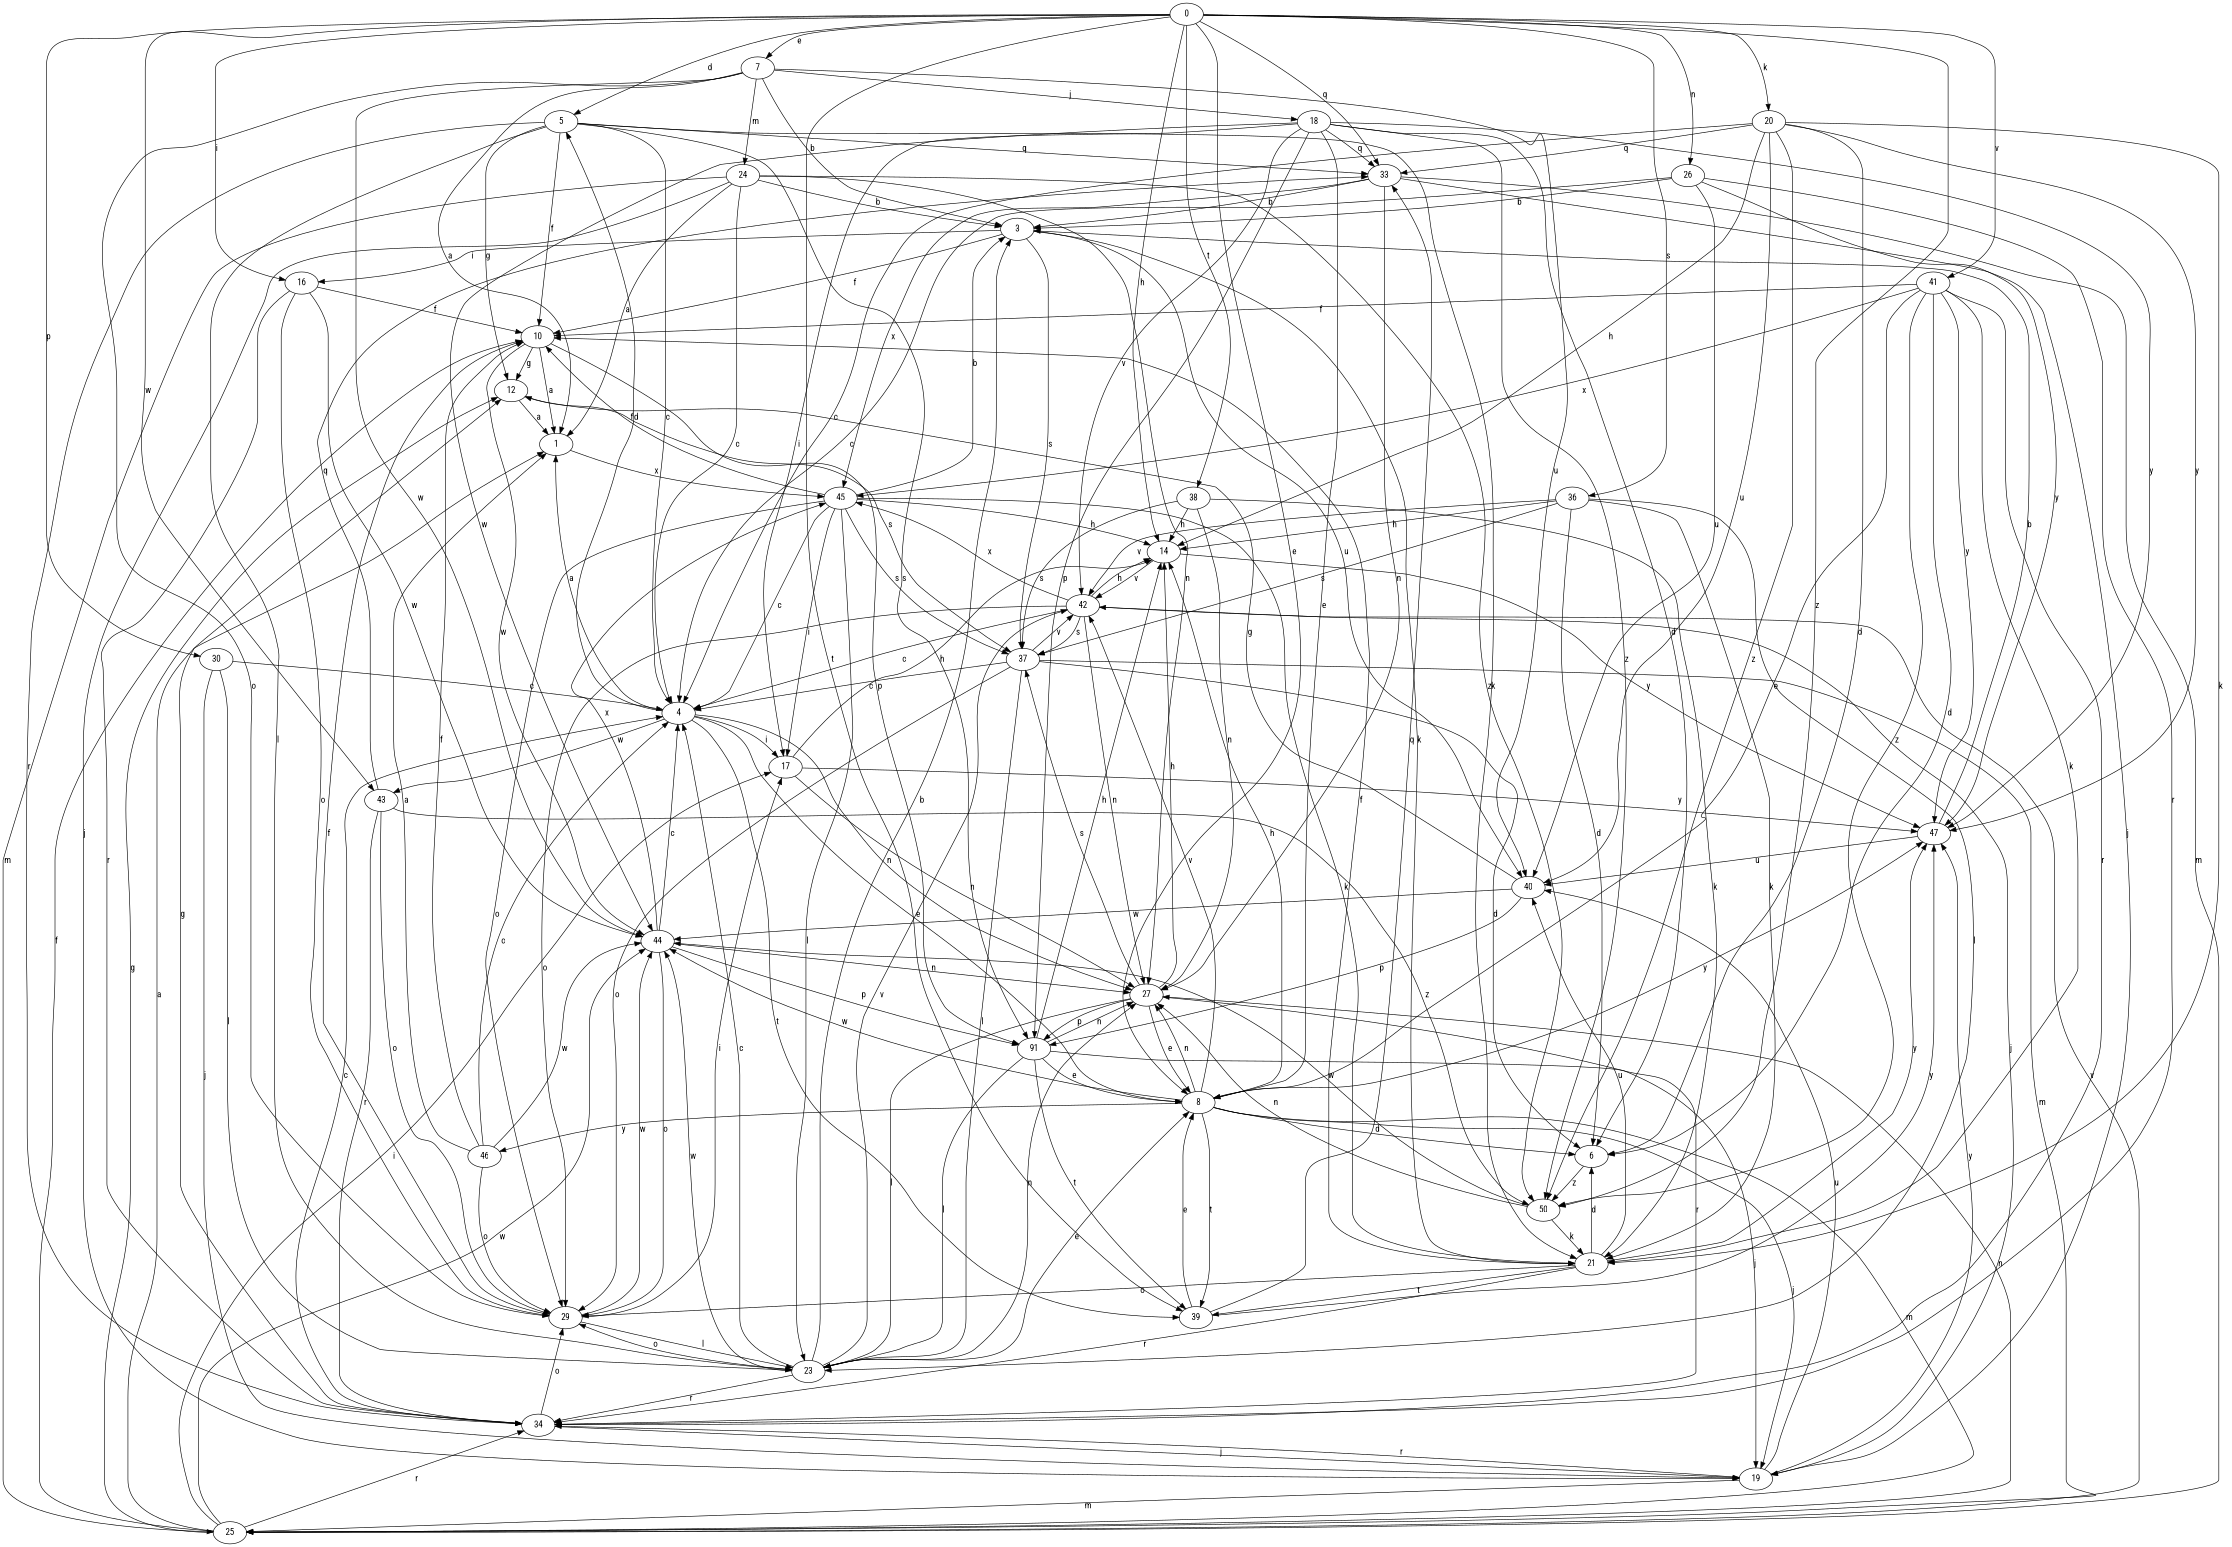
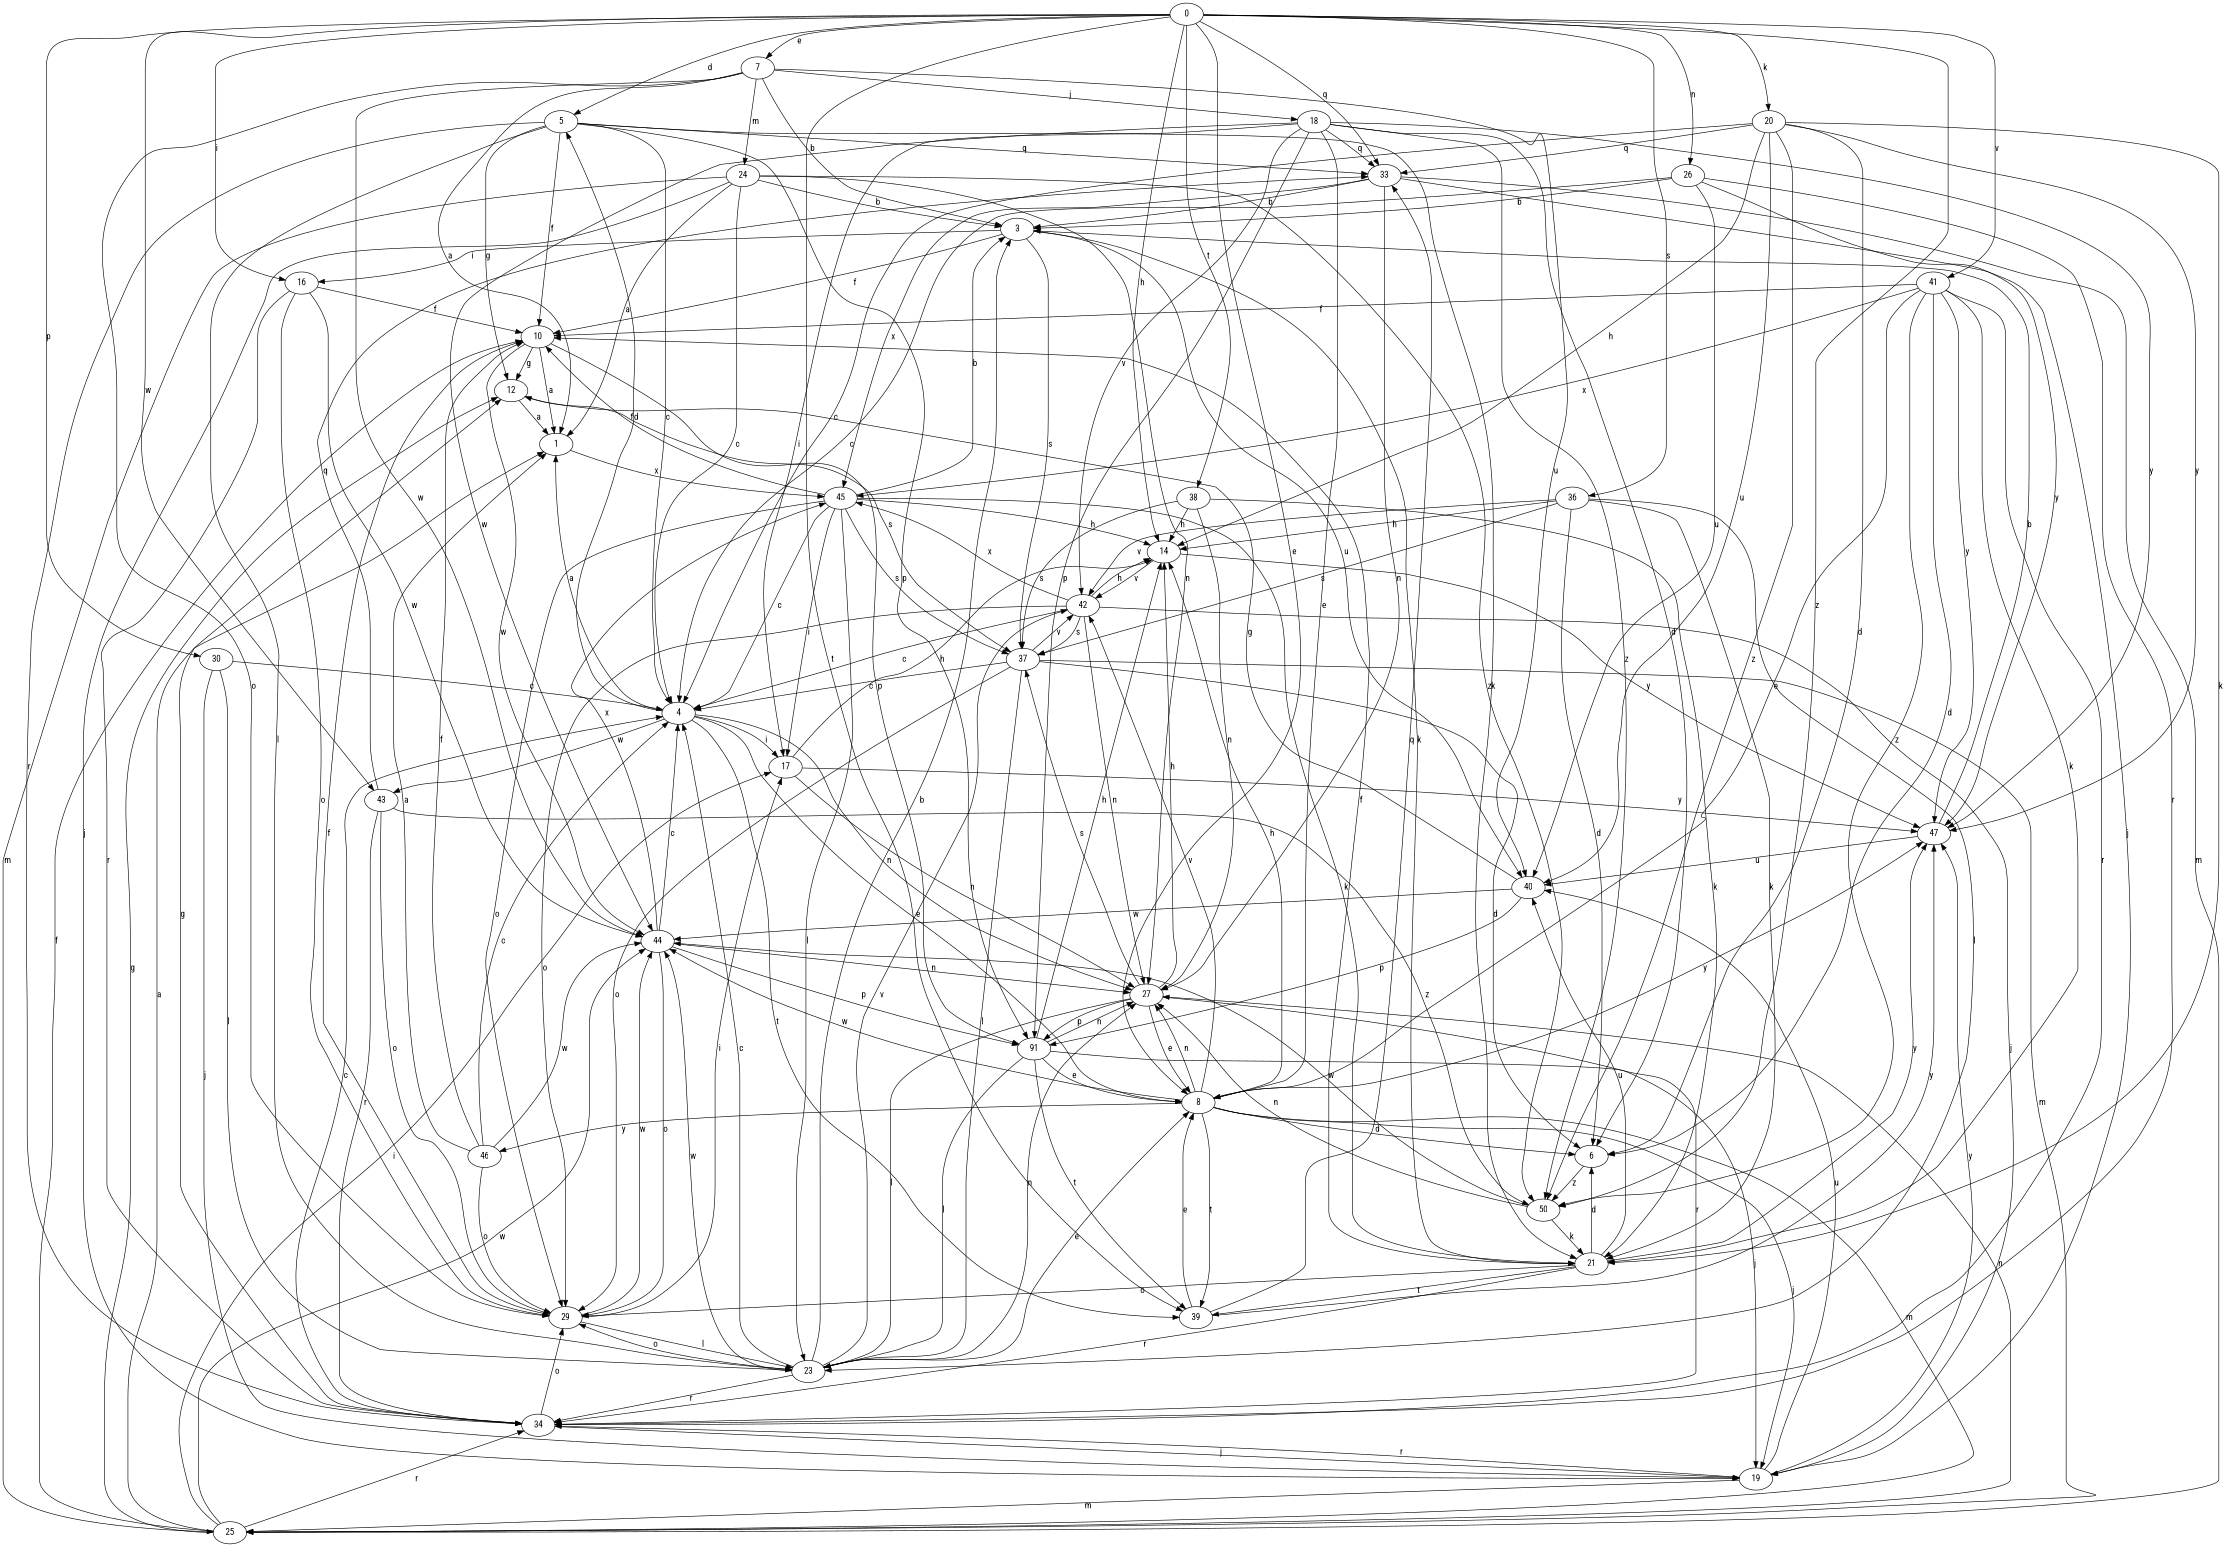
(905, 579) -> (905, 579)
(1960, 1506) -> none
